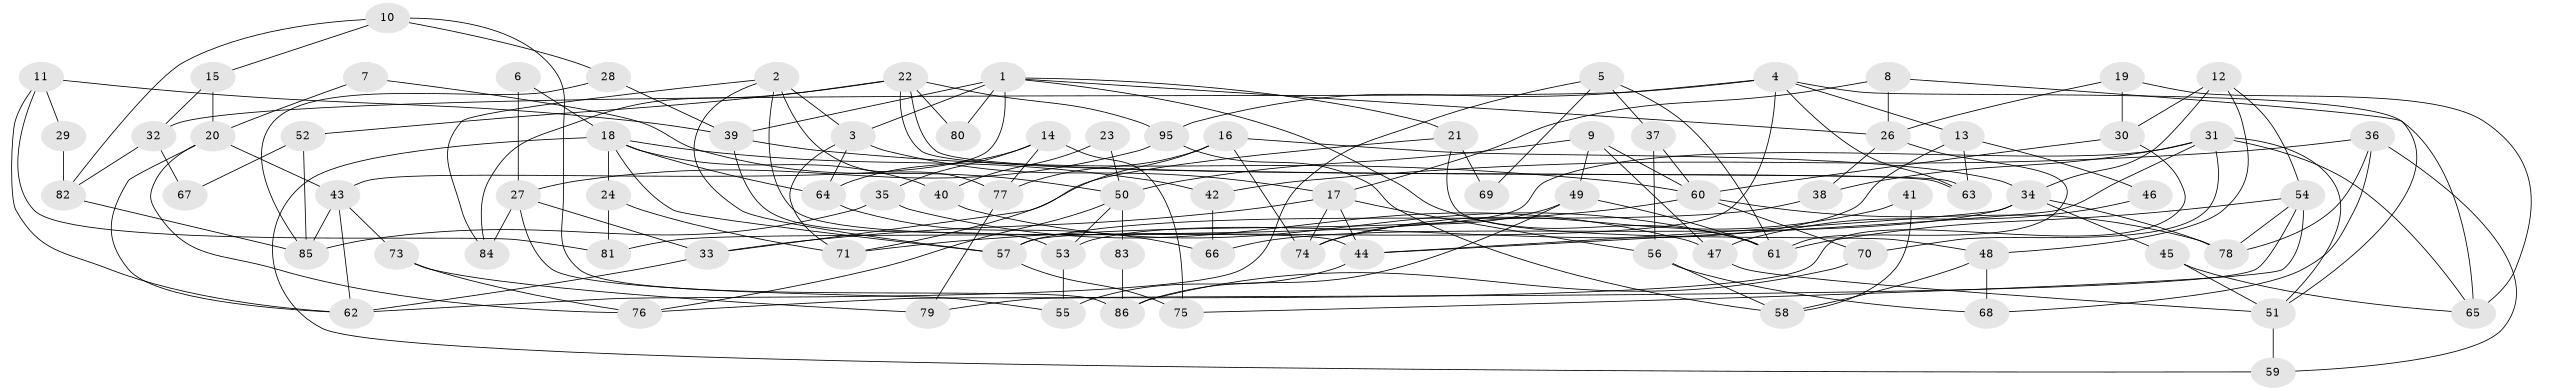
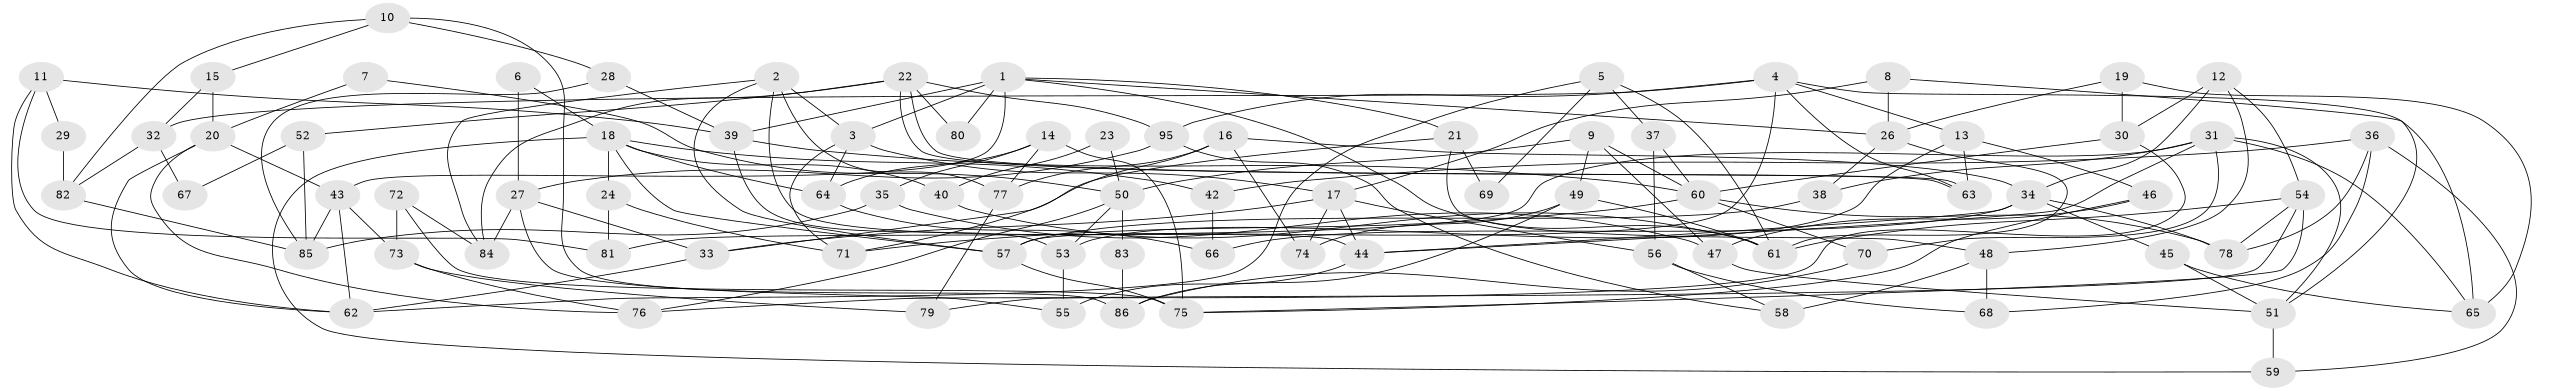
none -> (397, 195)
(1910, 195) -> none
none -> (1790, 286)
